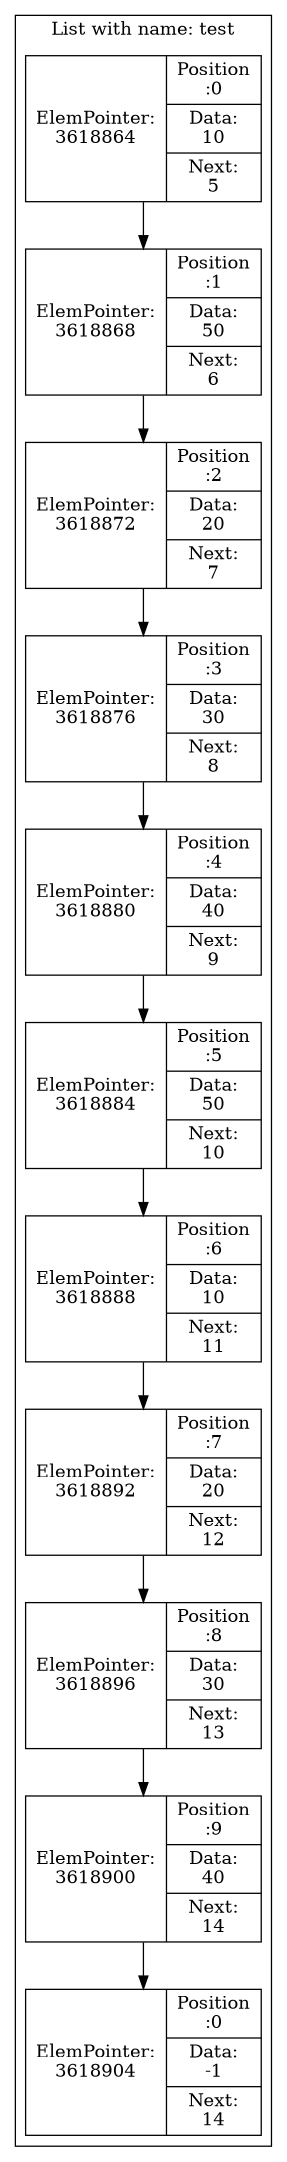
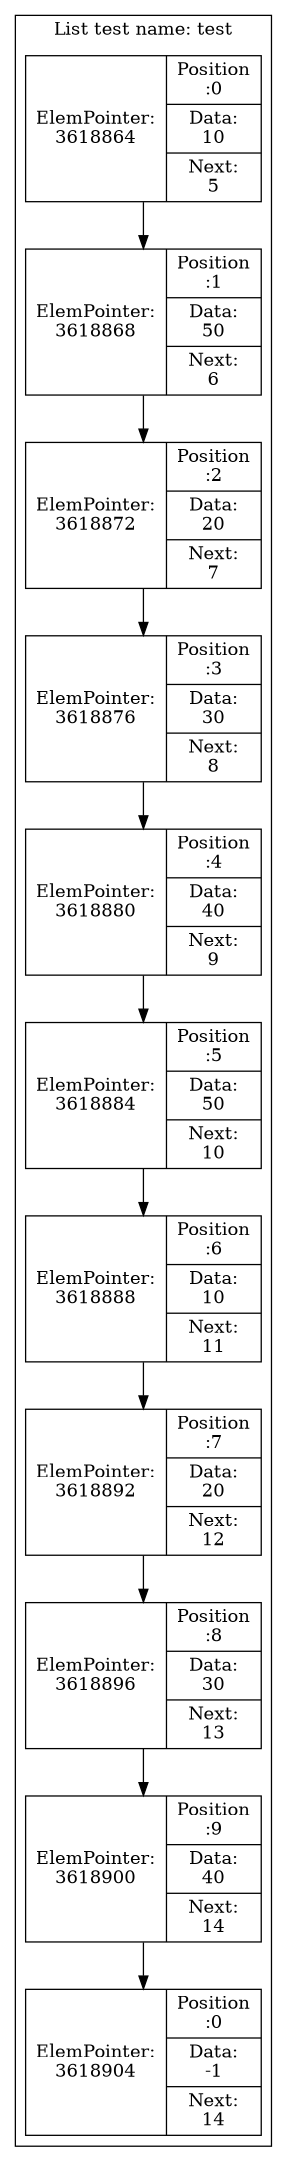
(143, 30) -> (143, 30)
